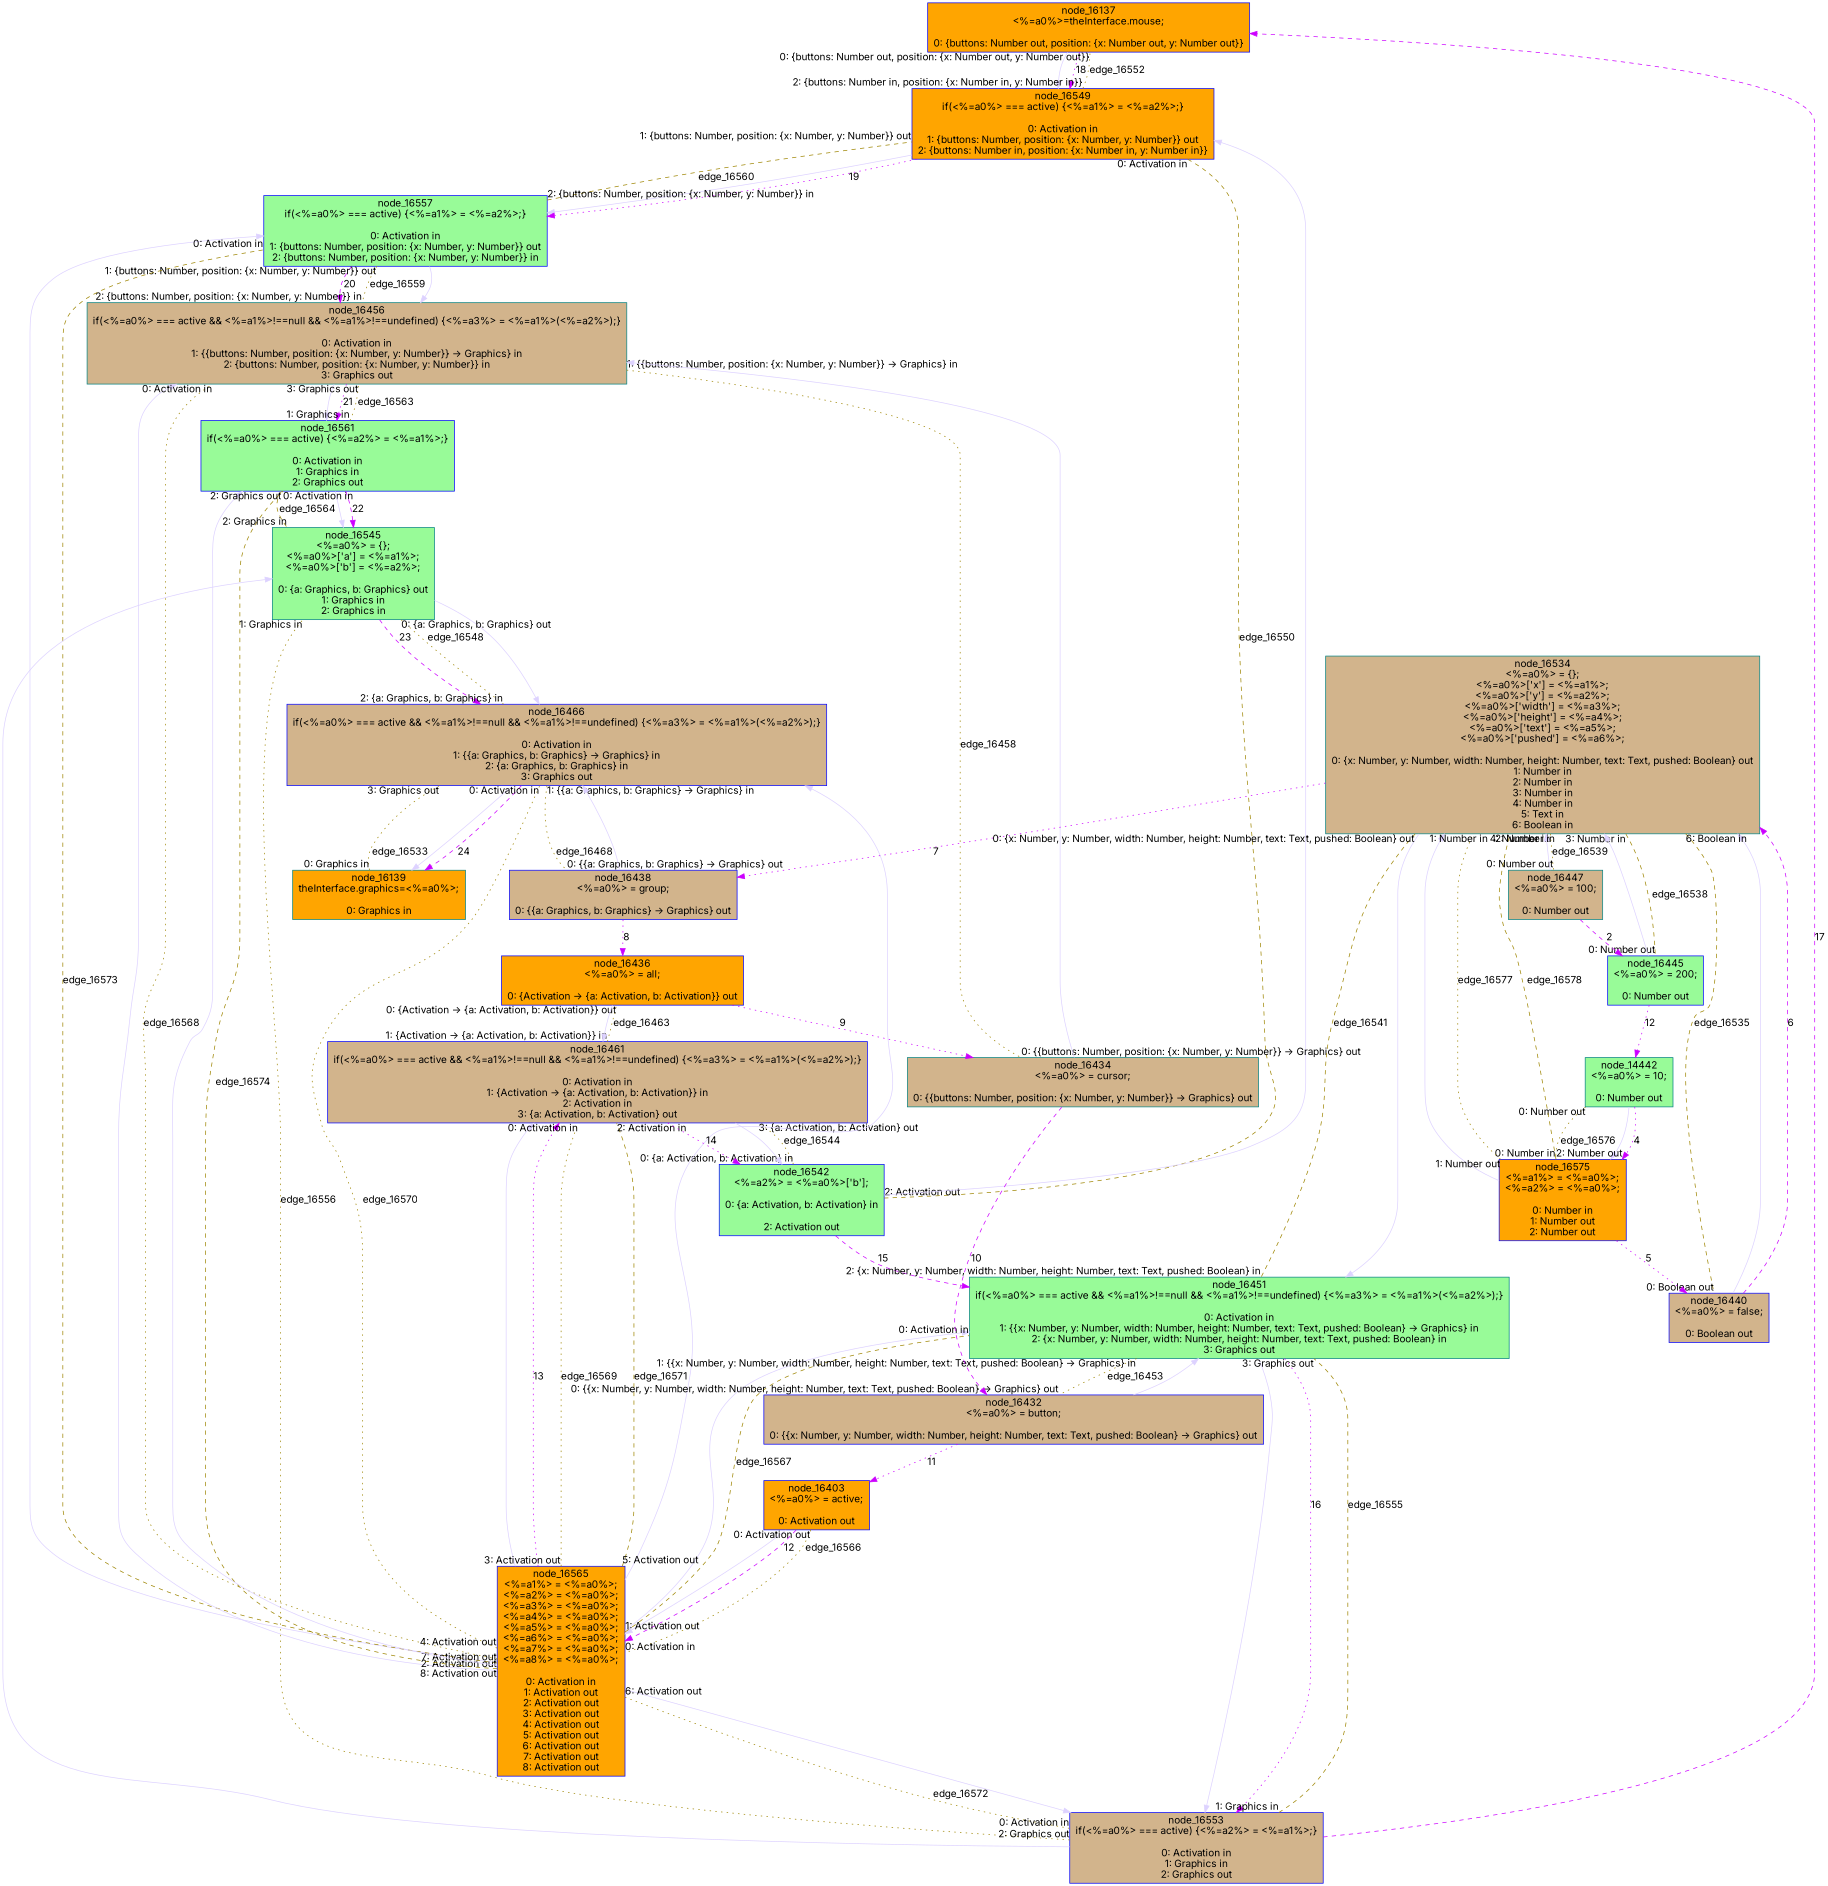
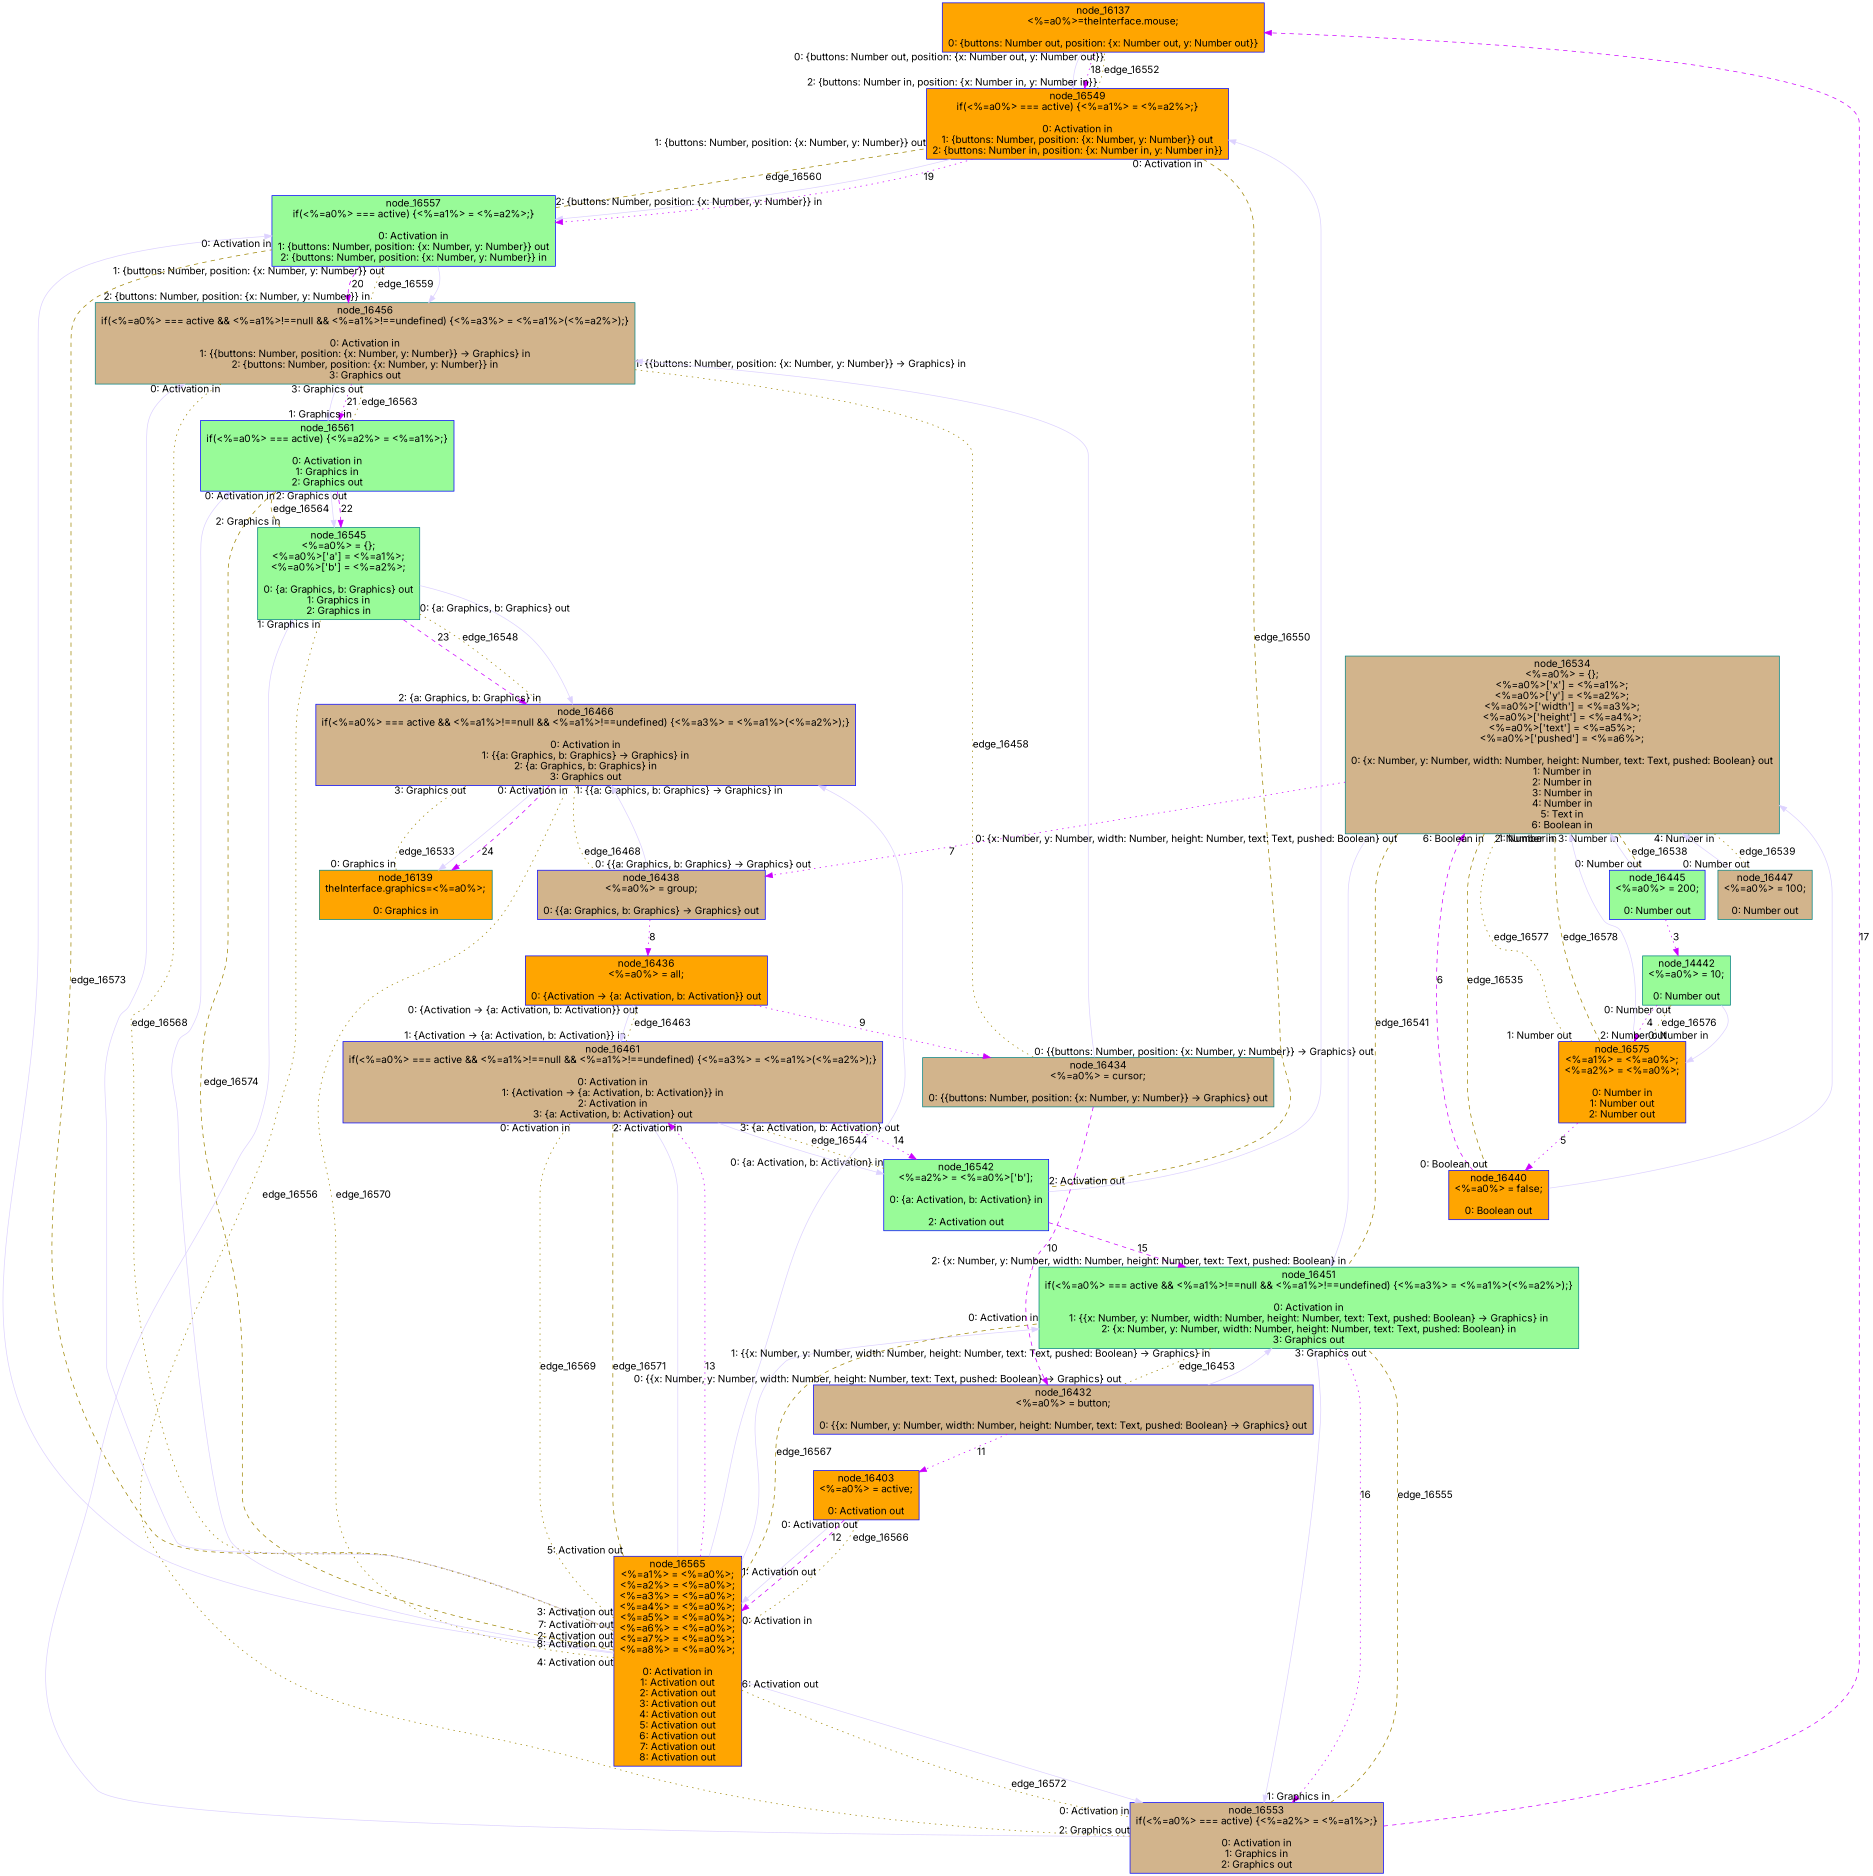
(1598, 936) -> none
(1650, 1023) -> (1676, 938)
(1719, 1318) -> (1499, 1195)
